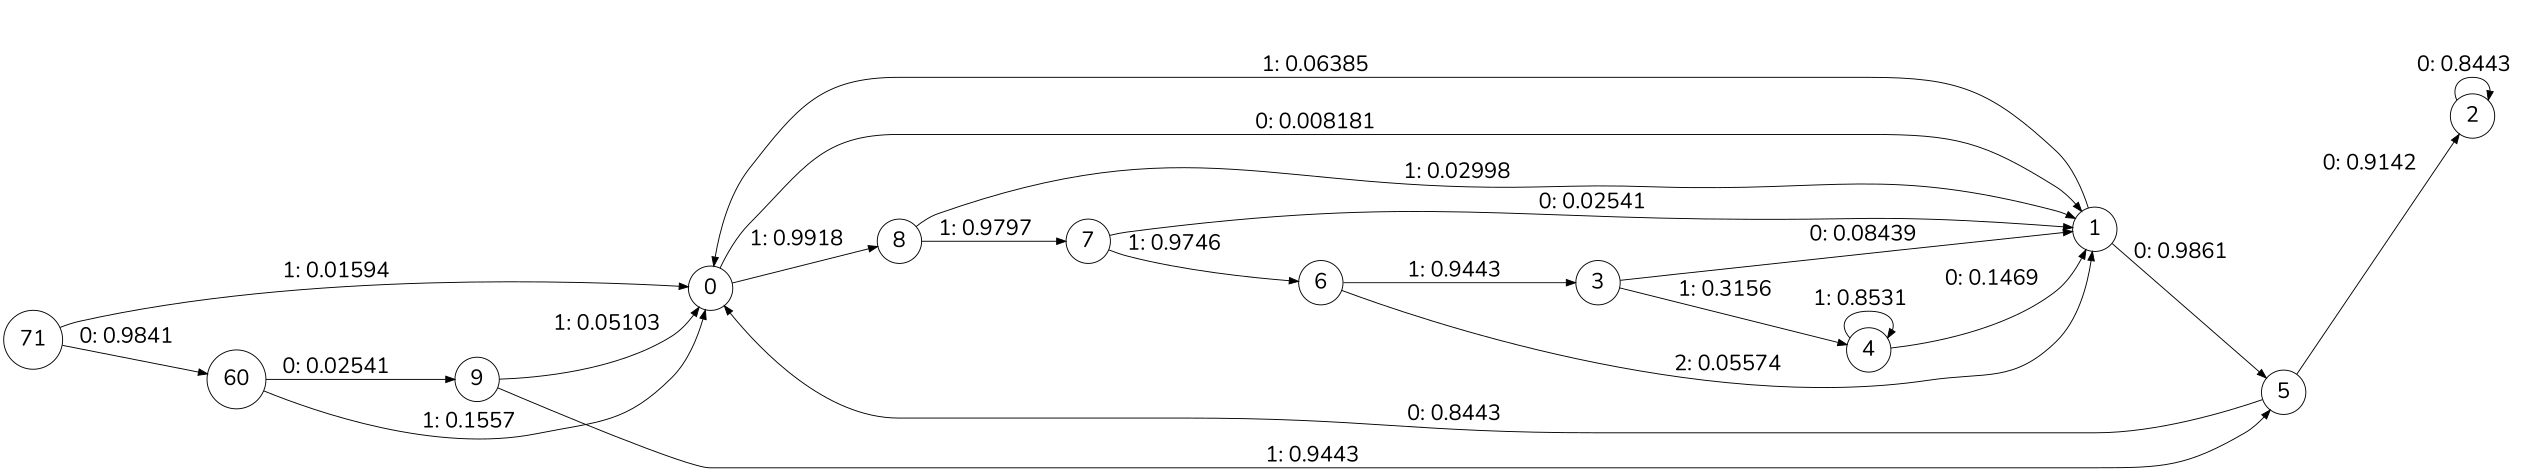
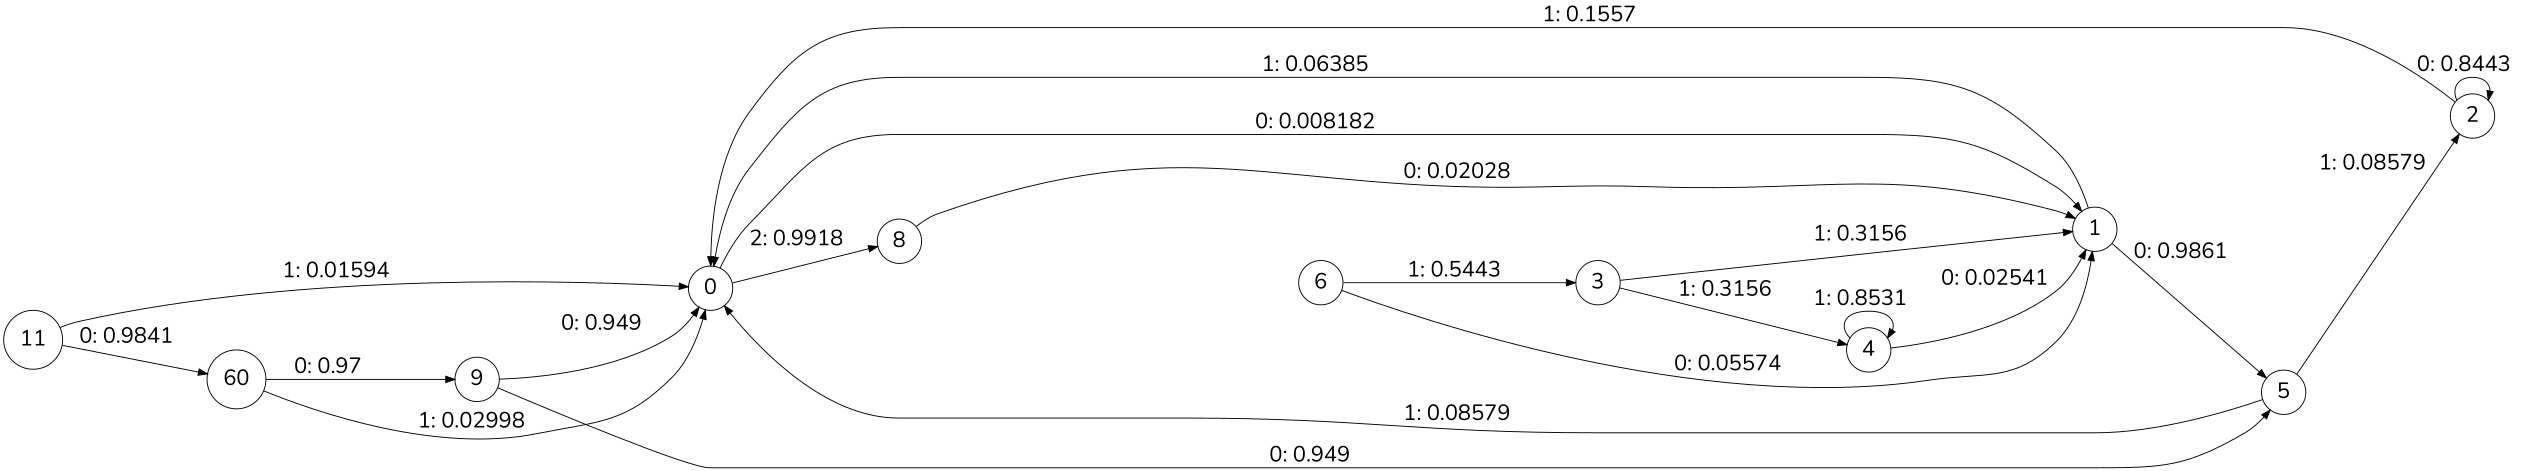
none -> (1520, 28)
(1321, 122) -> (1321, 122)
(2378, 164) -> (2378, 164)
(1463, 172) -> (1463, 172)
(1869, 235) -> (1869, 235)
(805, 239) -> (805, 239)
(1088, 241) -> none
(1463, 271) -> (1463, 271)
(2000, 279) -> (2000, 279)
(612, 324) -> (612, 324)
(33, 340) -> (33, 340)
(1733, 365) -> (1733, 365)
(342, 367) -> (342, 367)
(1463, 414) -> (1463, 414)
(477, 422) -> (477, 422)
(1321, 456) -> (1321, 456)
